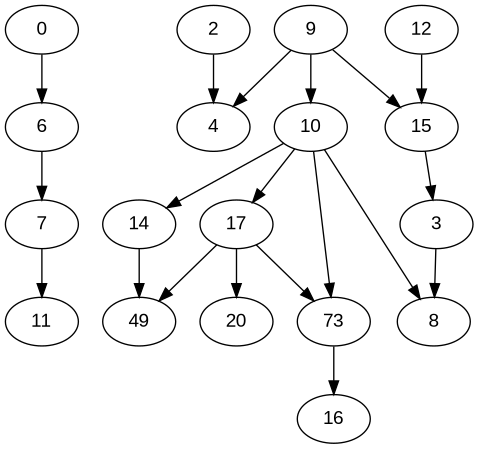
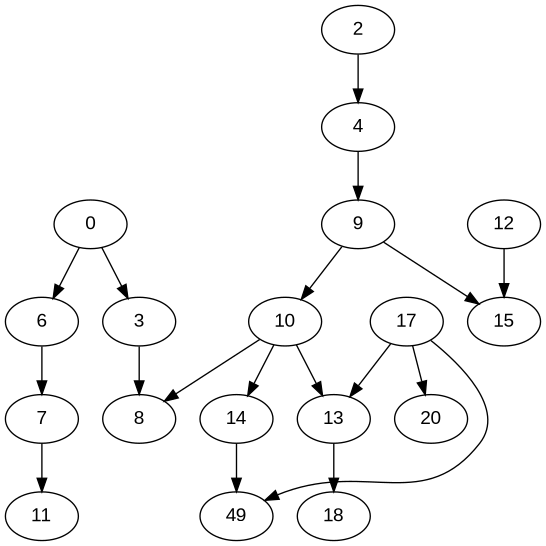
(267, 74) -> (358, 169)
(428, 169) -> (112, 267)
(278, 170) -> none
(334, 322) -> (334, 419)
(334, 419) -> (334, 516)
